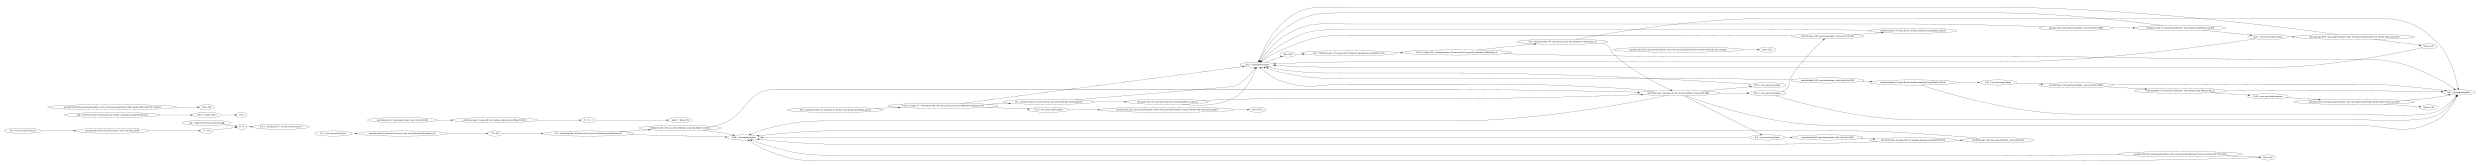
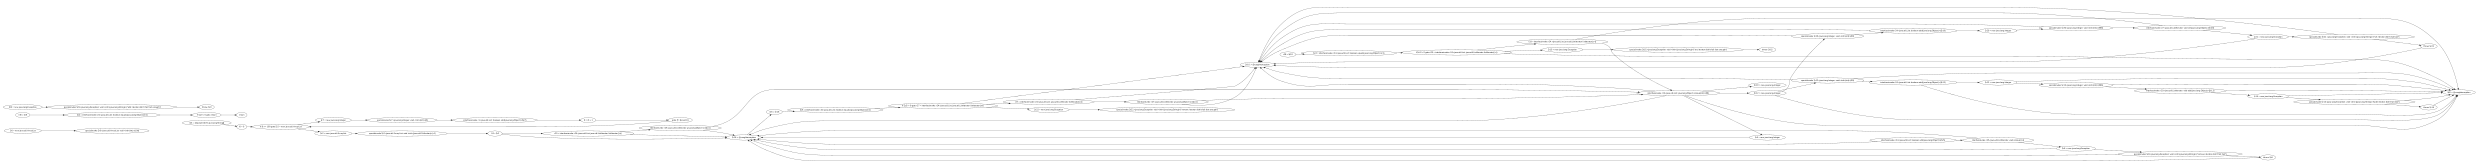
none -> (1998, 31)
none -> (1562, 50)
(1273, 60) -> none
none -> (2154, 73)
(1509, 74) -> none
none -> (2233, 79)
none -> (1796, 87)
none -> (2365, 94)
none -> (2443, 100)
none -> (23, 107)
(1257, 110) -> none
none -> (774, 112)
none -> (23, 115)
none -> (333, 120)
none -> (490, 127)
none -> (308, 130)
(207, 131) -> none
(1828, 137) -> none
none -> (614, 139)
none -> (2076, 149)
